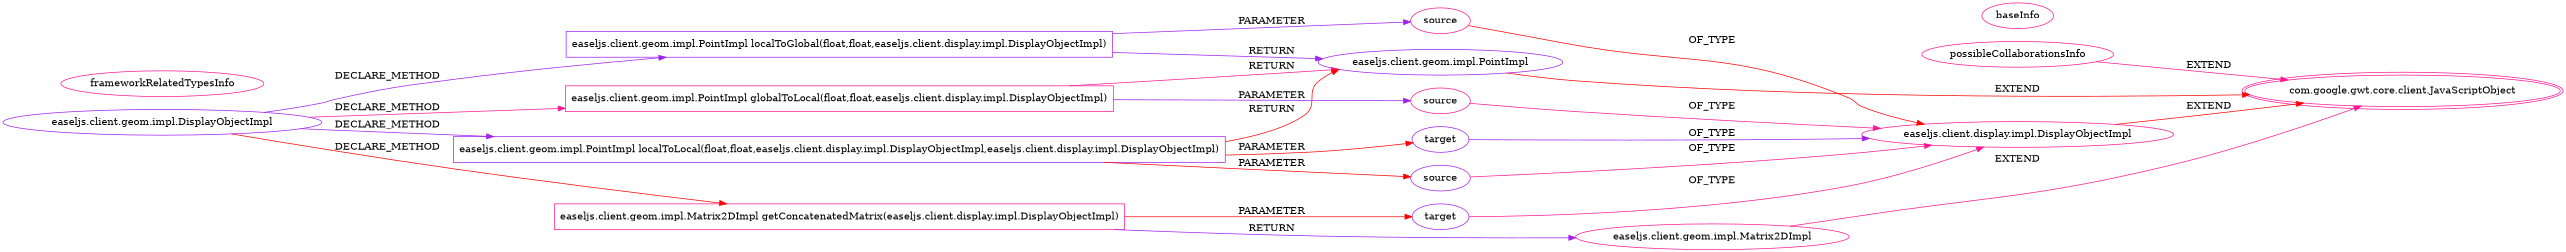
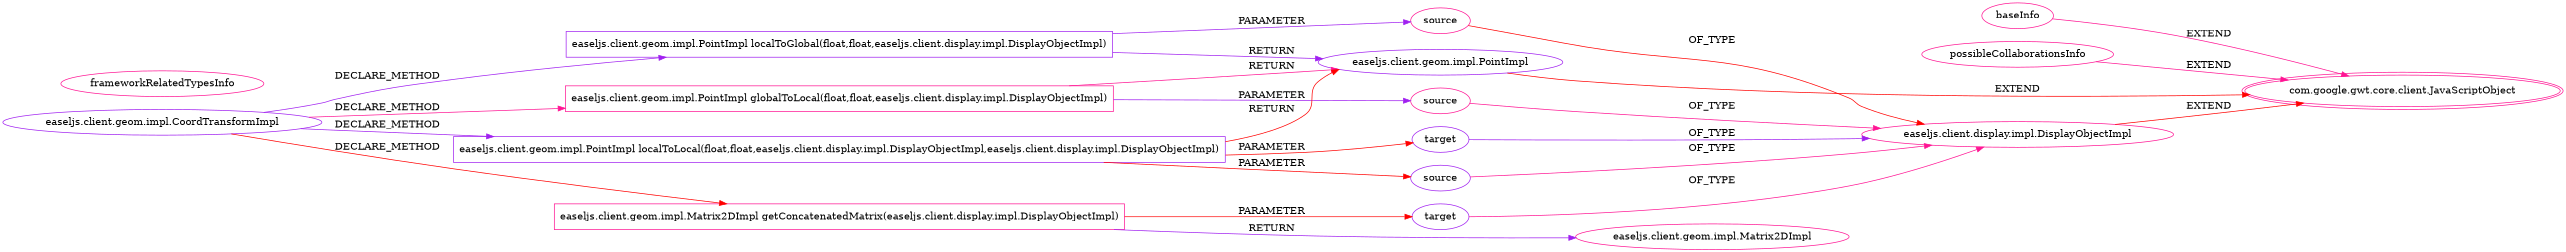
(162, 122) -> (162, 122)
(2076, 185) -> (2198, 40)
